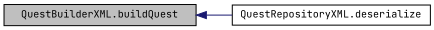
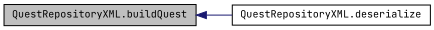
(100, 15) -> (100, 15)
